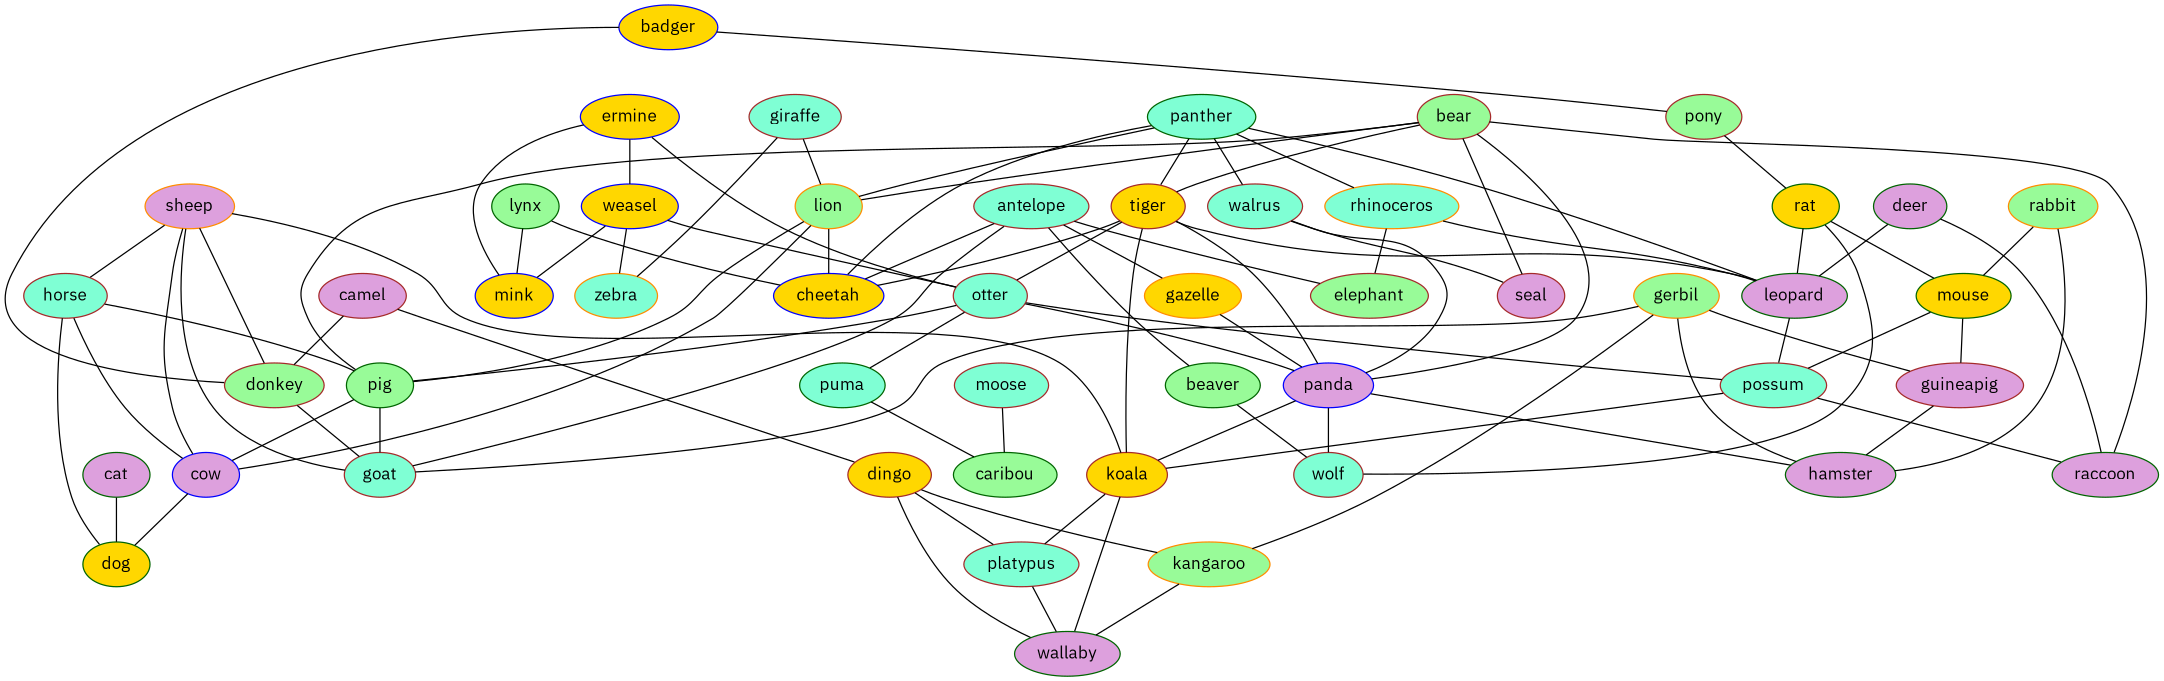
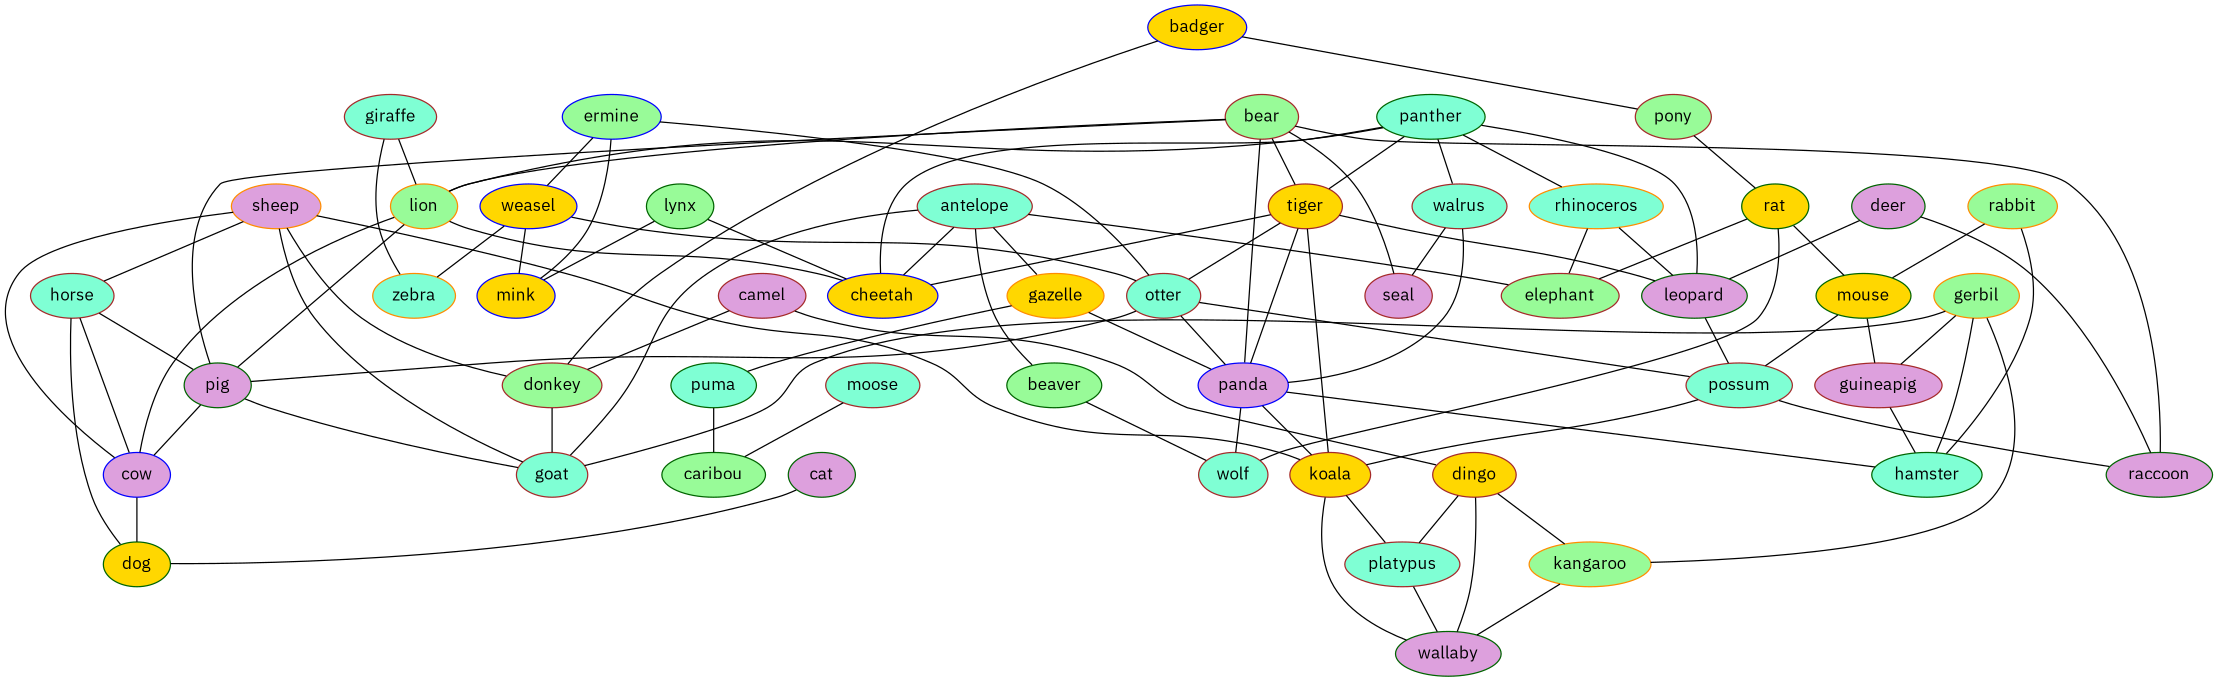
(630, 117) -> (612, 117)
(1800, 251) -> (1673, 249)
(915, 341) -> (918, 326)
(380, 385) -> (218, 385)
(1841, 475) -> (1927, 475)
